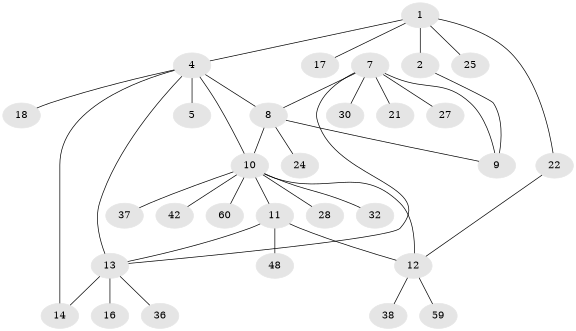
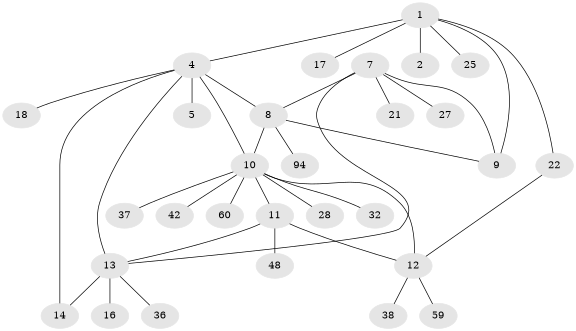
(488, 99) -> (504, 69)
(345, 116) -> none
(300, 166) -> (300, 166)
